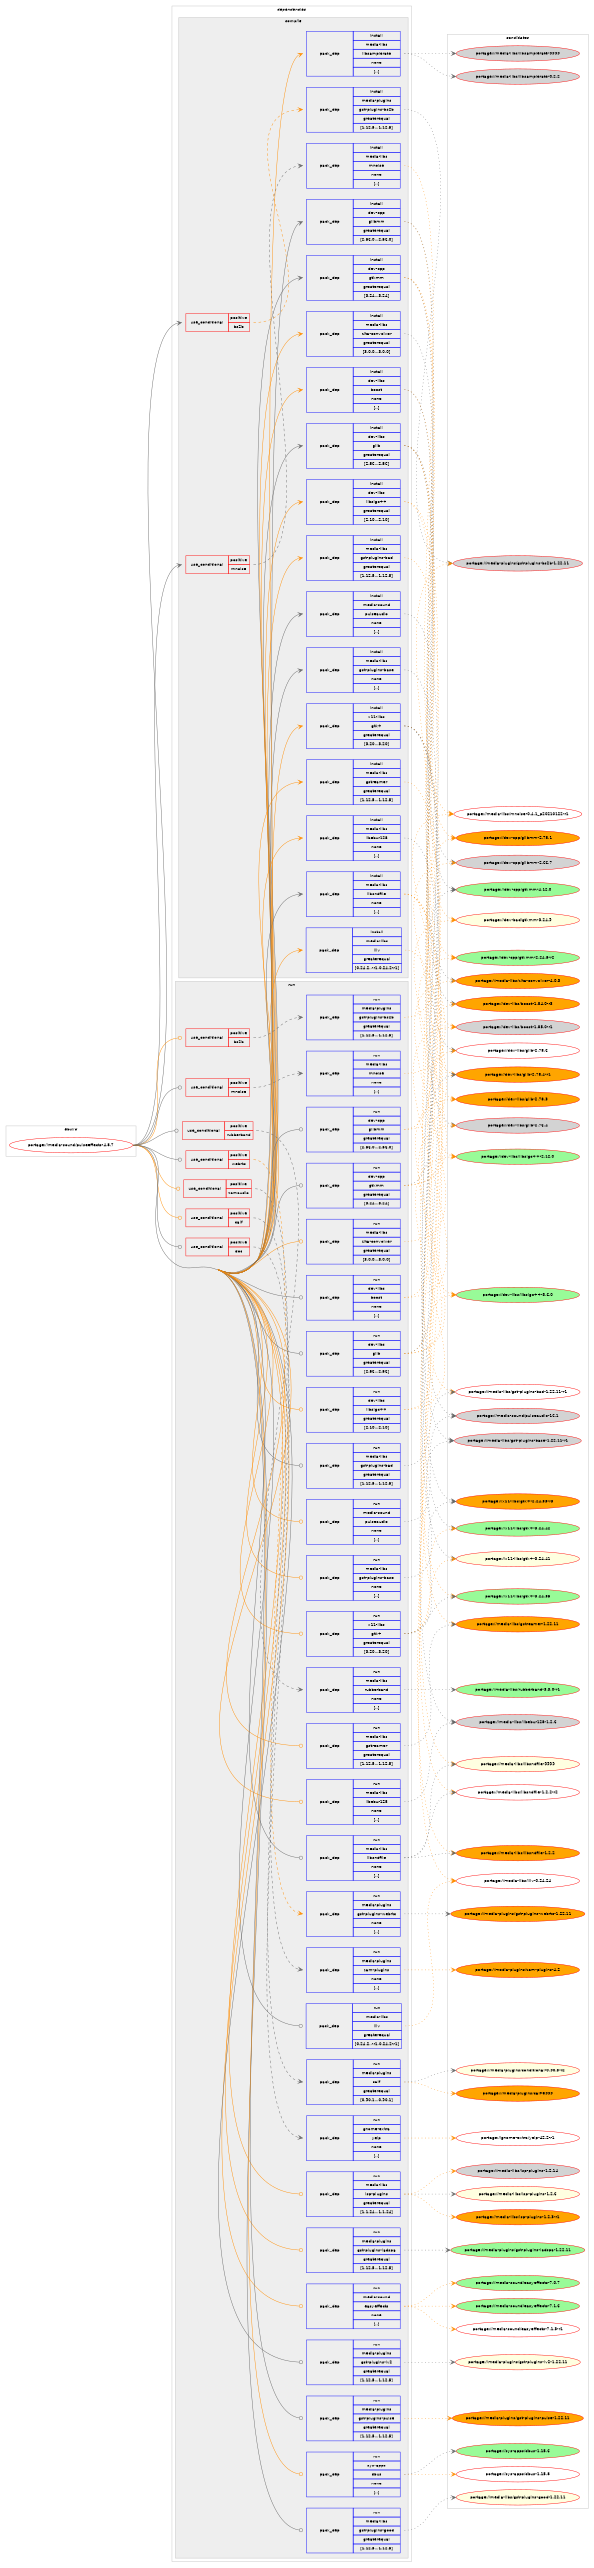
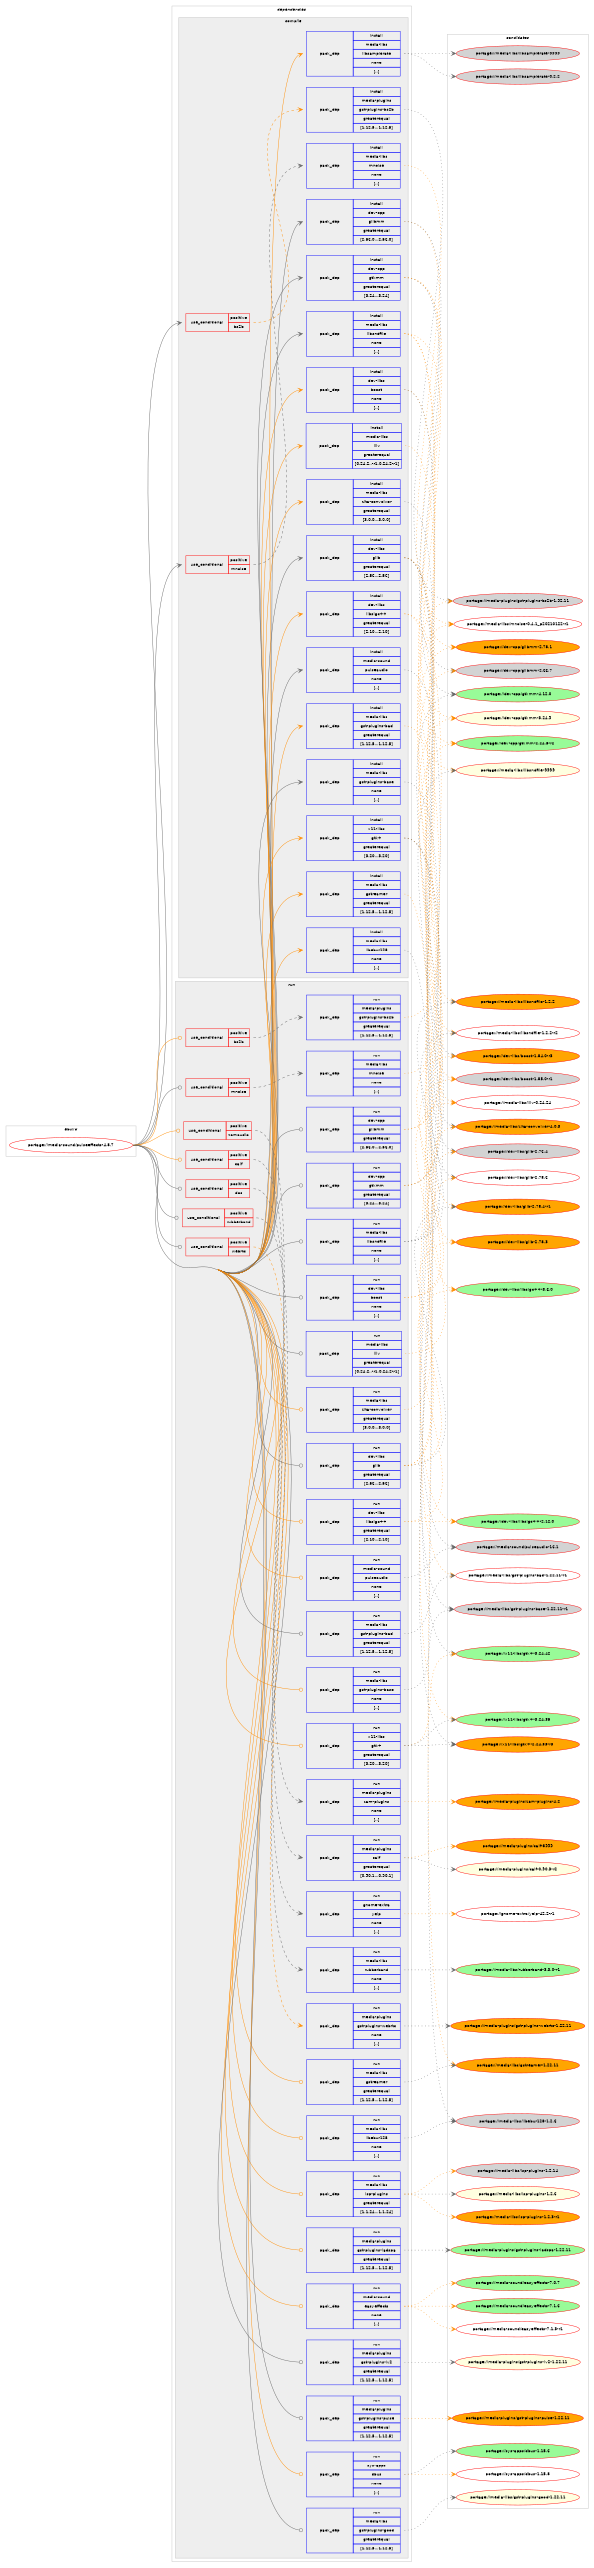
(518, 563) -> (518, 601)
(518, 920) -> (518, 718)
(518, 1559) -> none
(518, 2070) -> (518, 1869)
